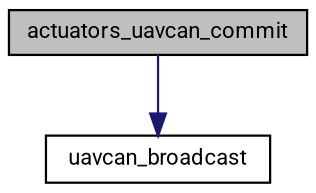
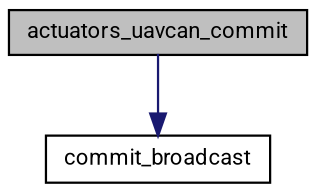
(158, 159) -> (158, 159)
